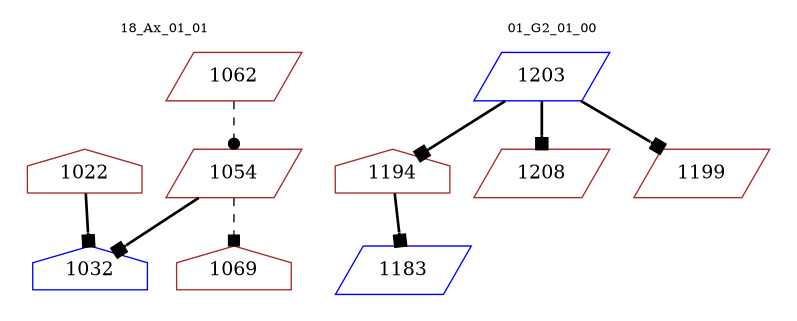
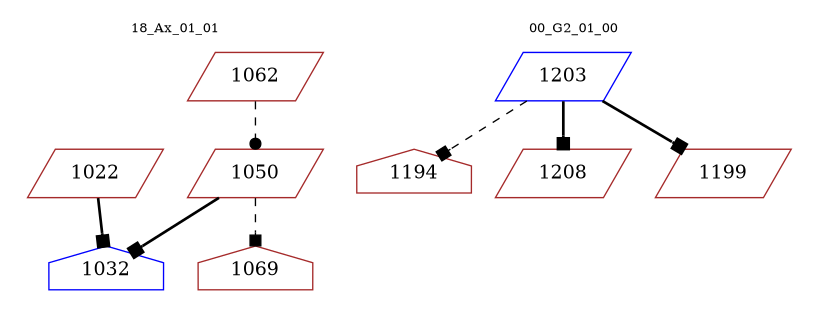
(553, 29) -> (574, 29)
(467, 125) -> (489, 125)
(85, 173) -> (95, 173)
(234, 173) -> (255, 173)
(403, 270) -> none
